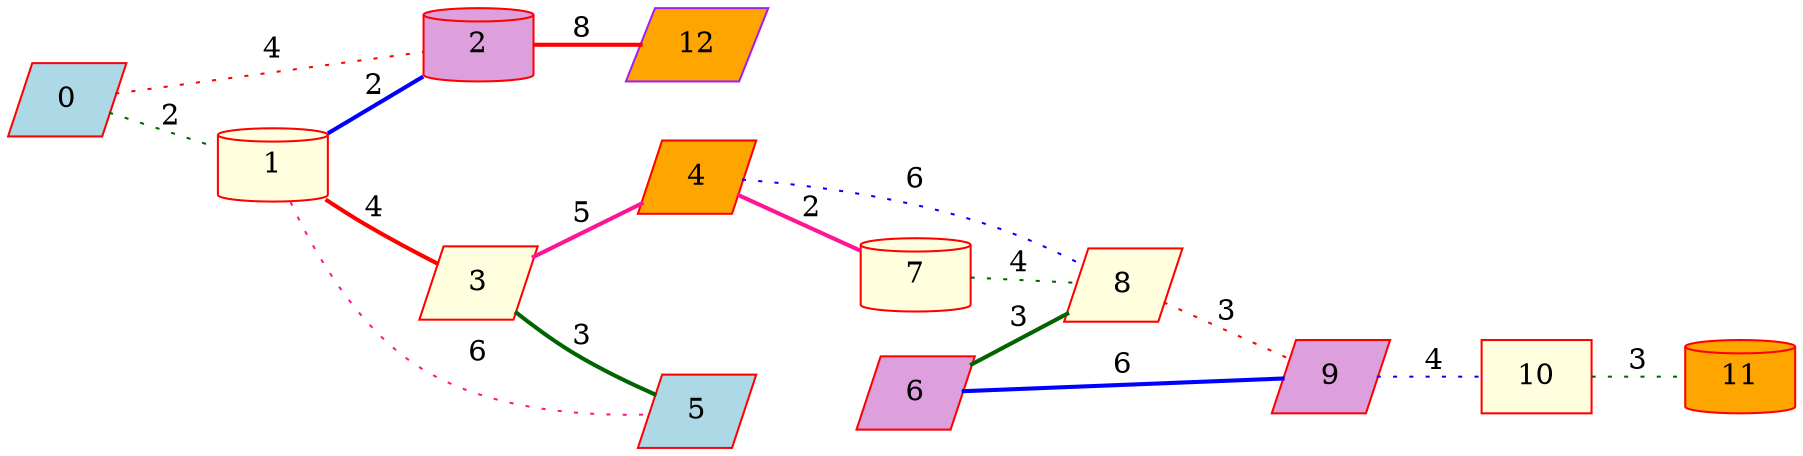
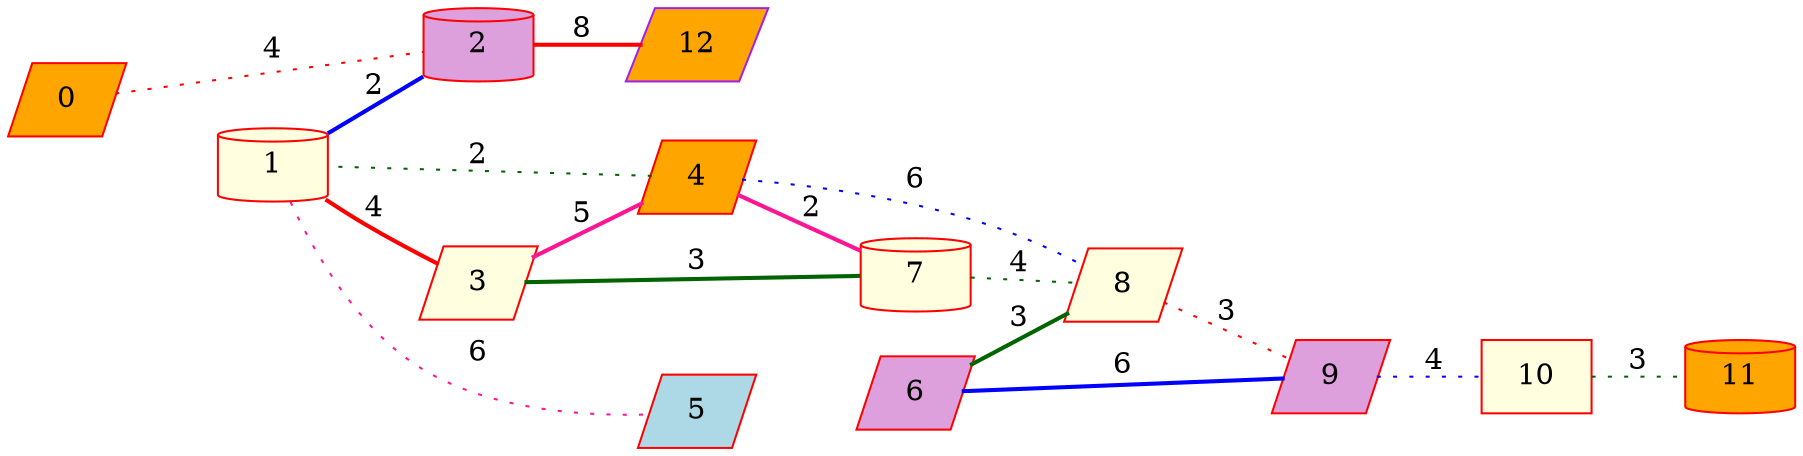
(67, 100) -> (67, 100)
(163, 130) -> (490, 171)
(583, 358) -> (692, 279)
